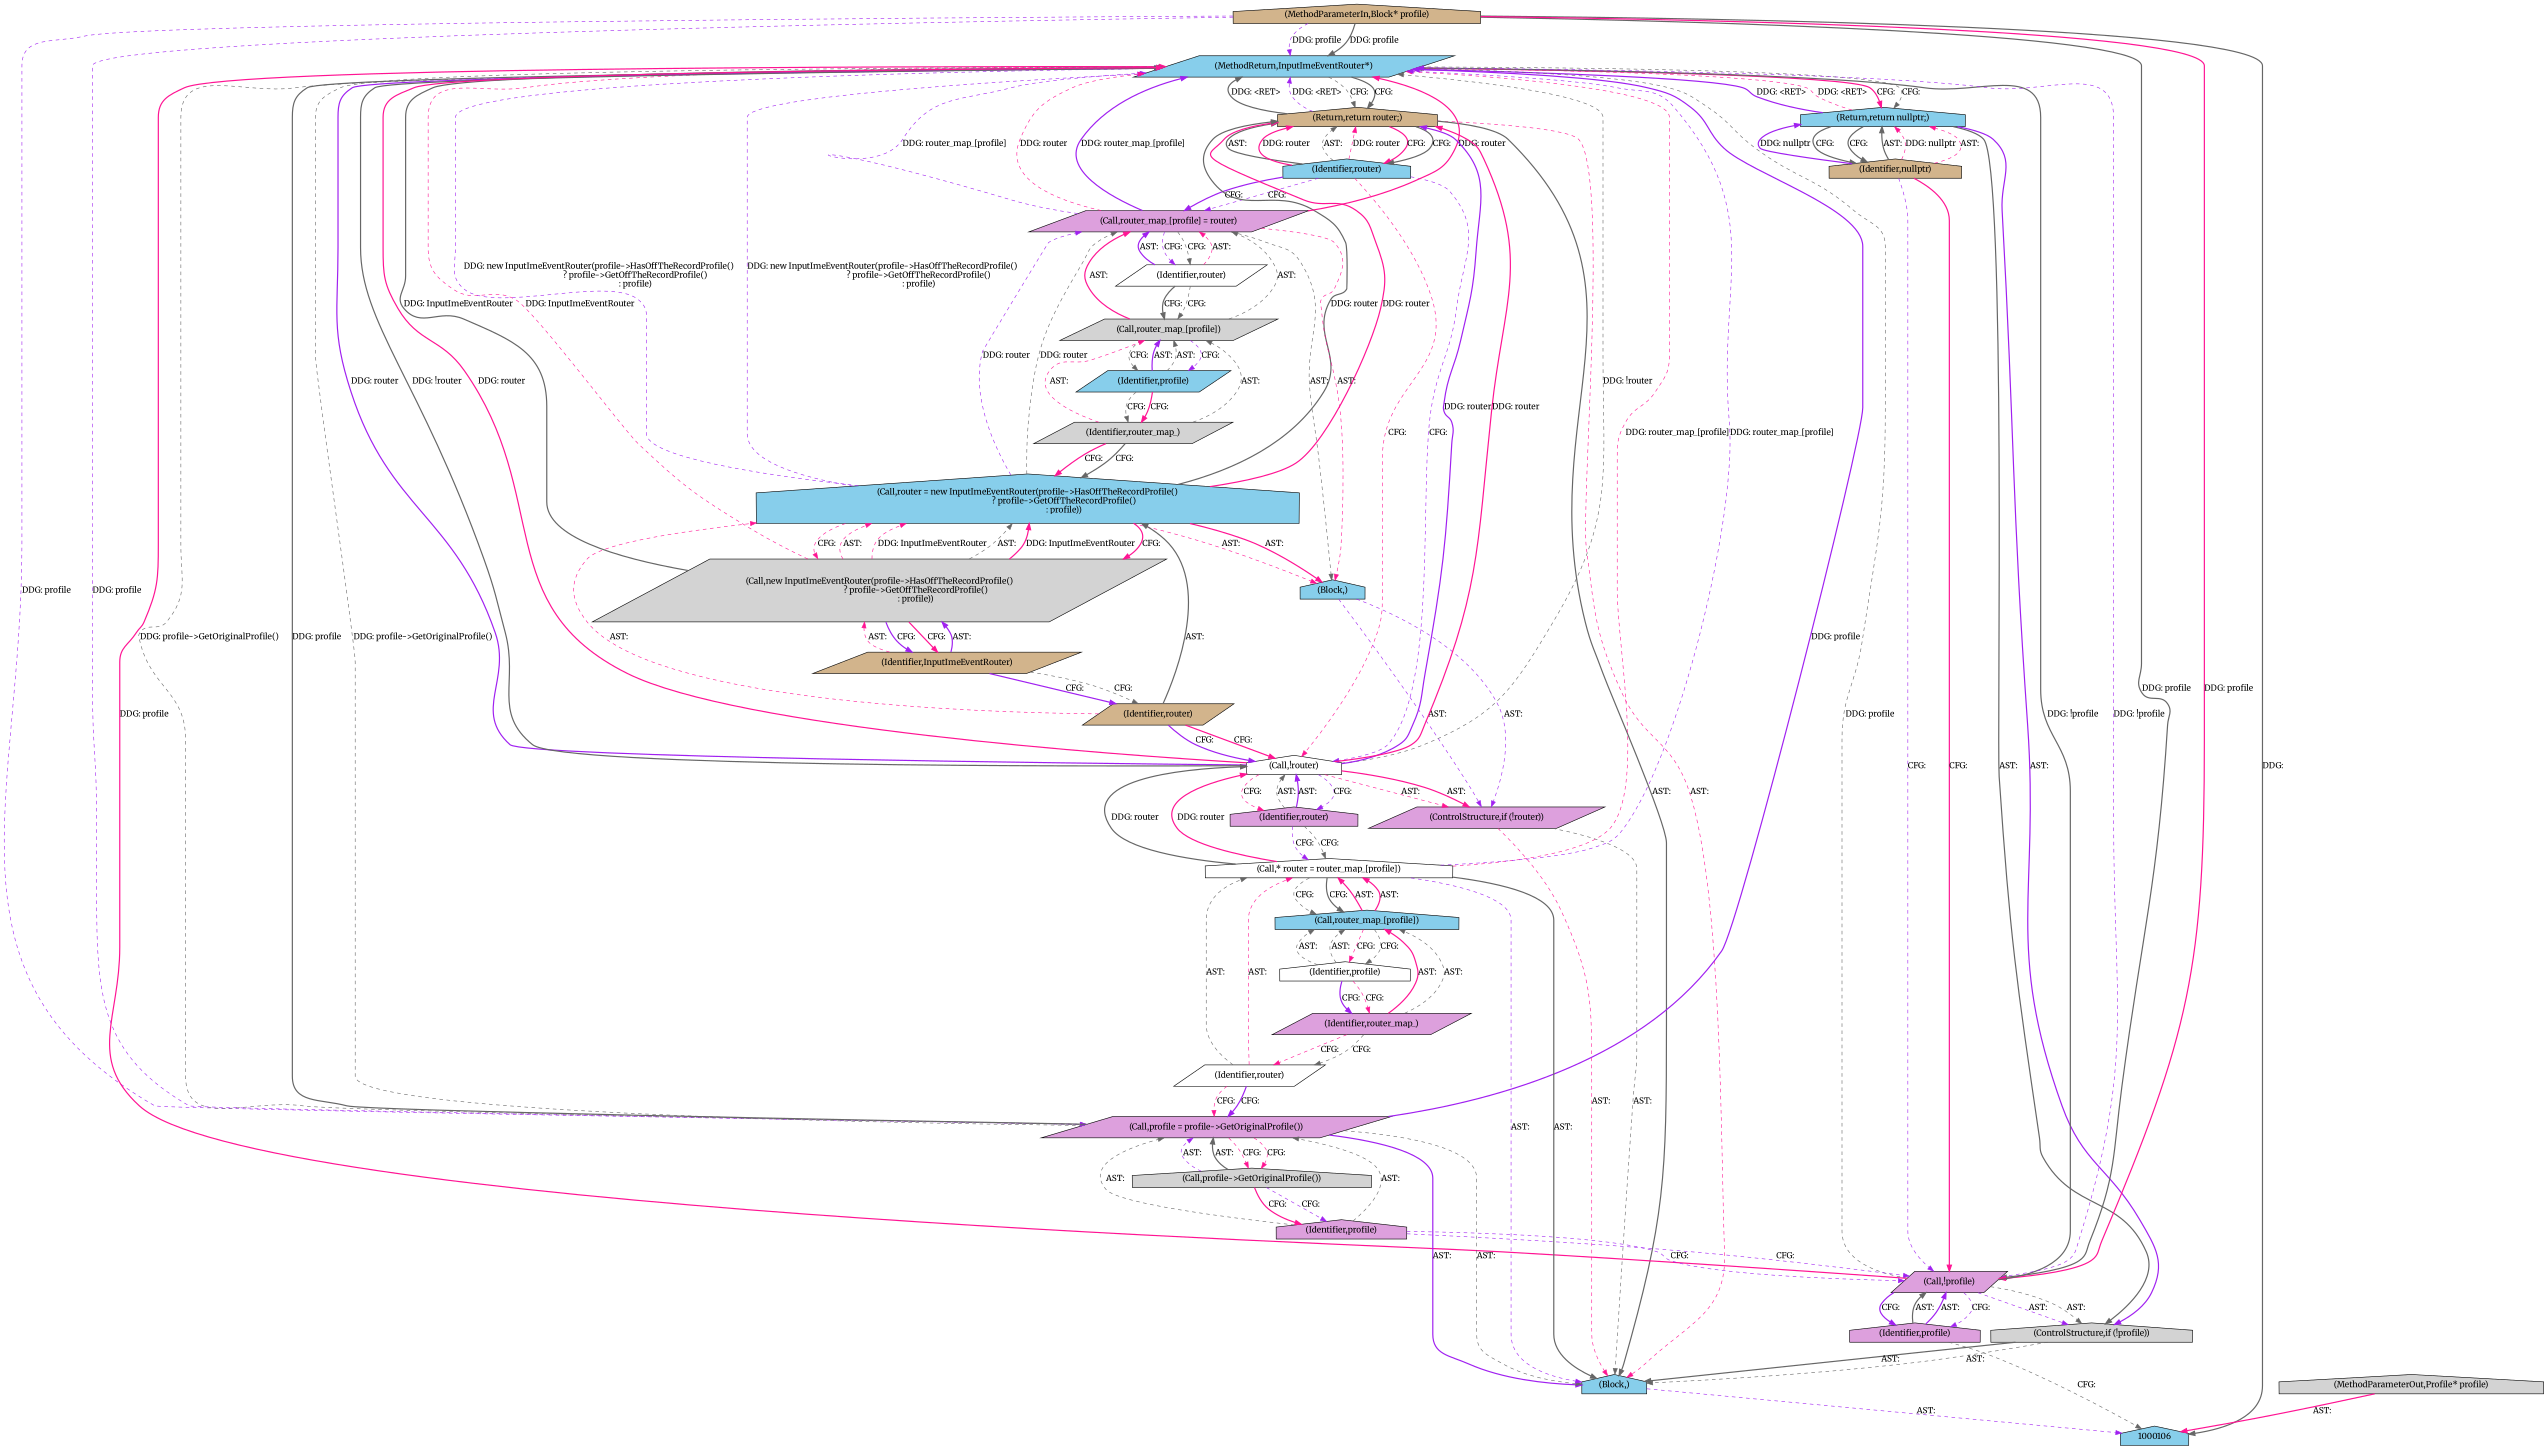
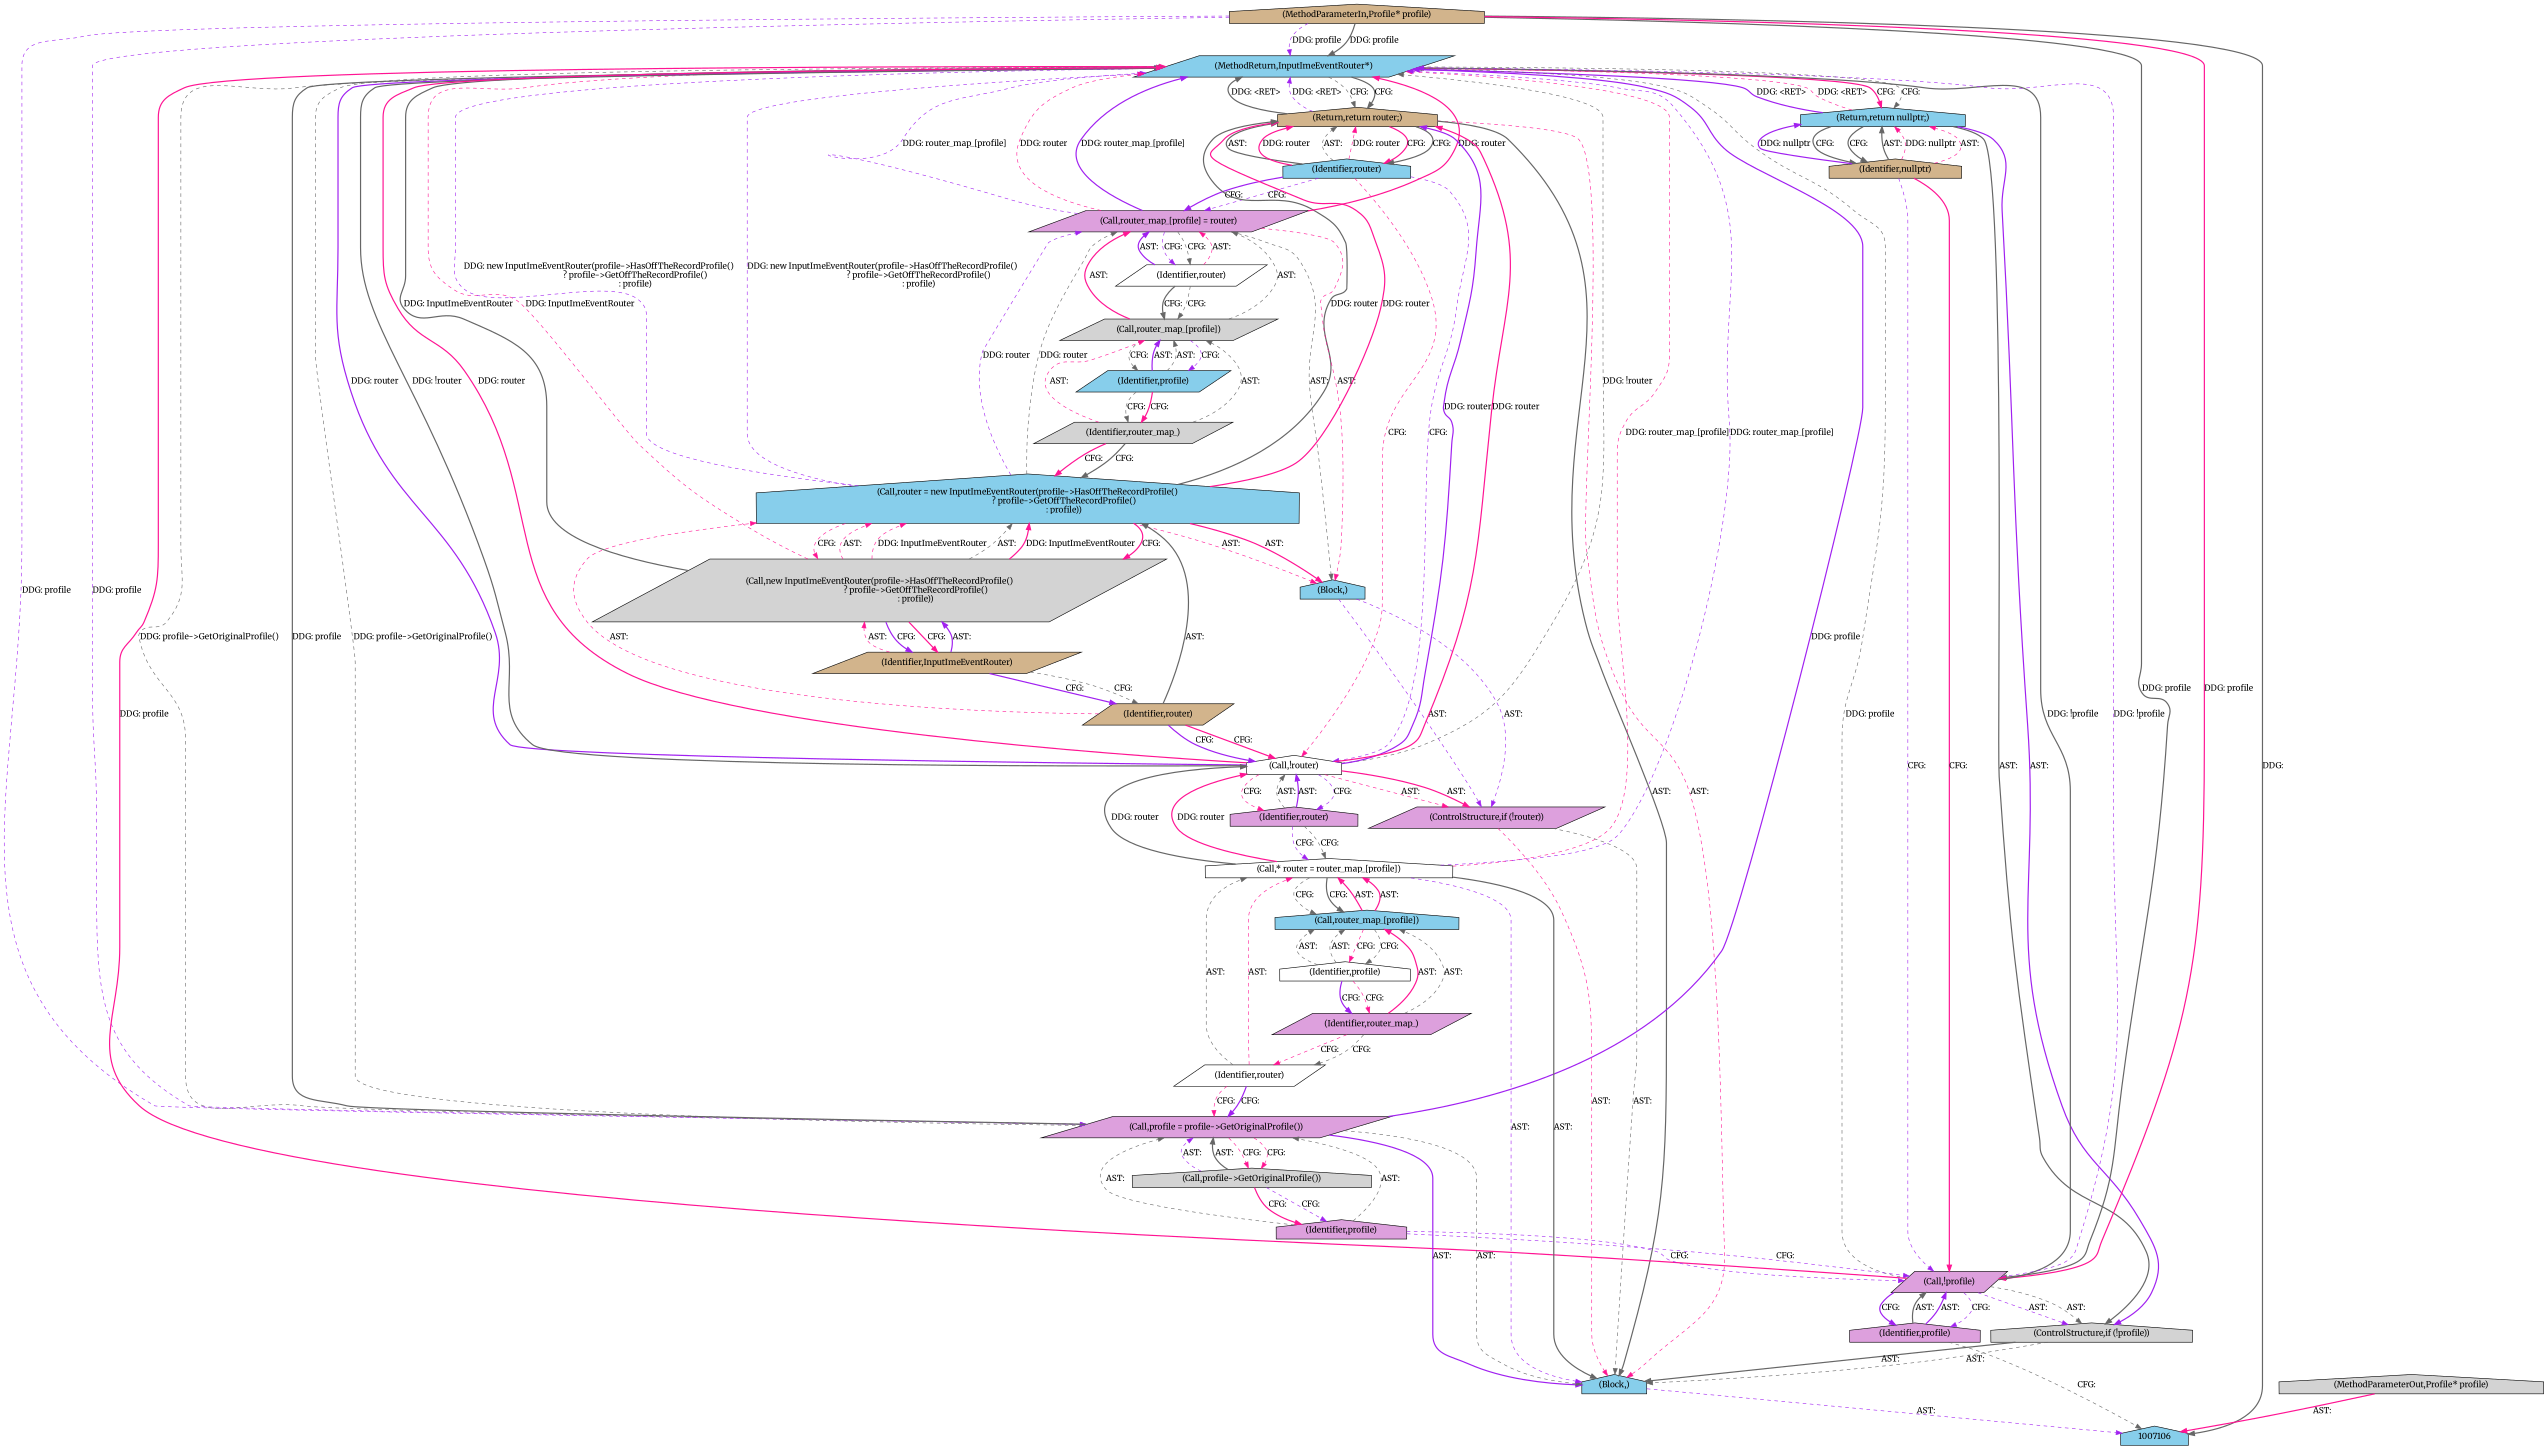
(1357, 15) -> (1357, 15)
(2155, 1437) -> (2155, 1437)
